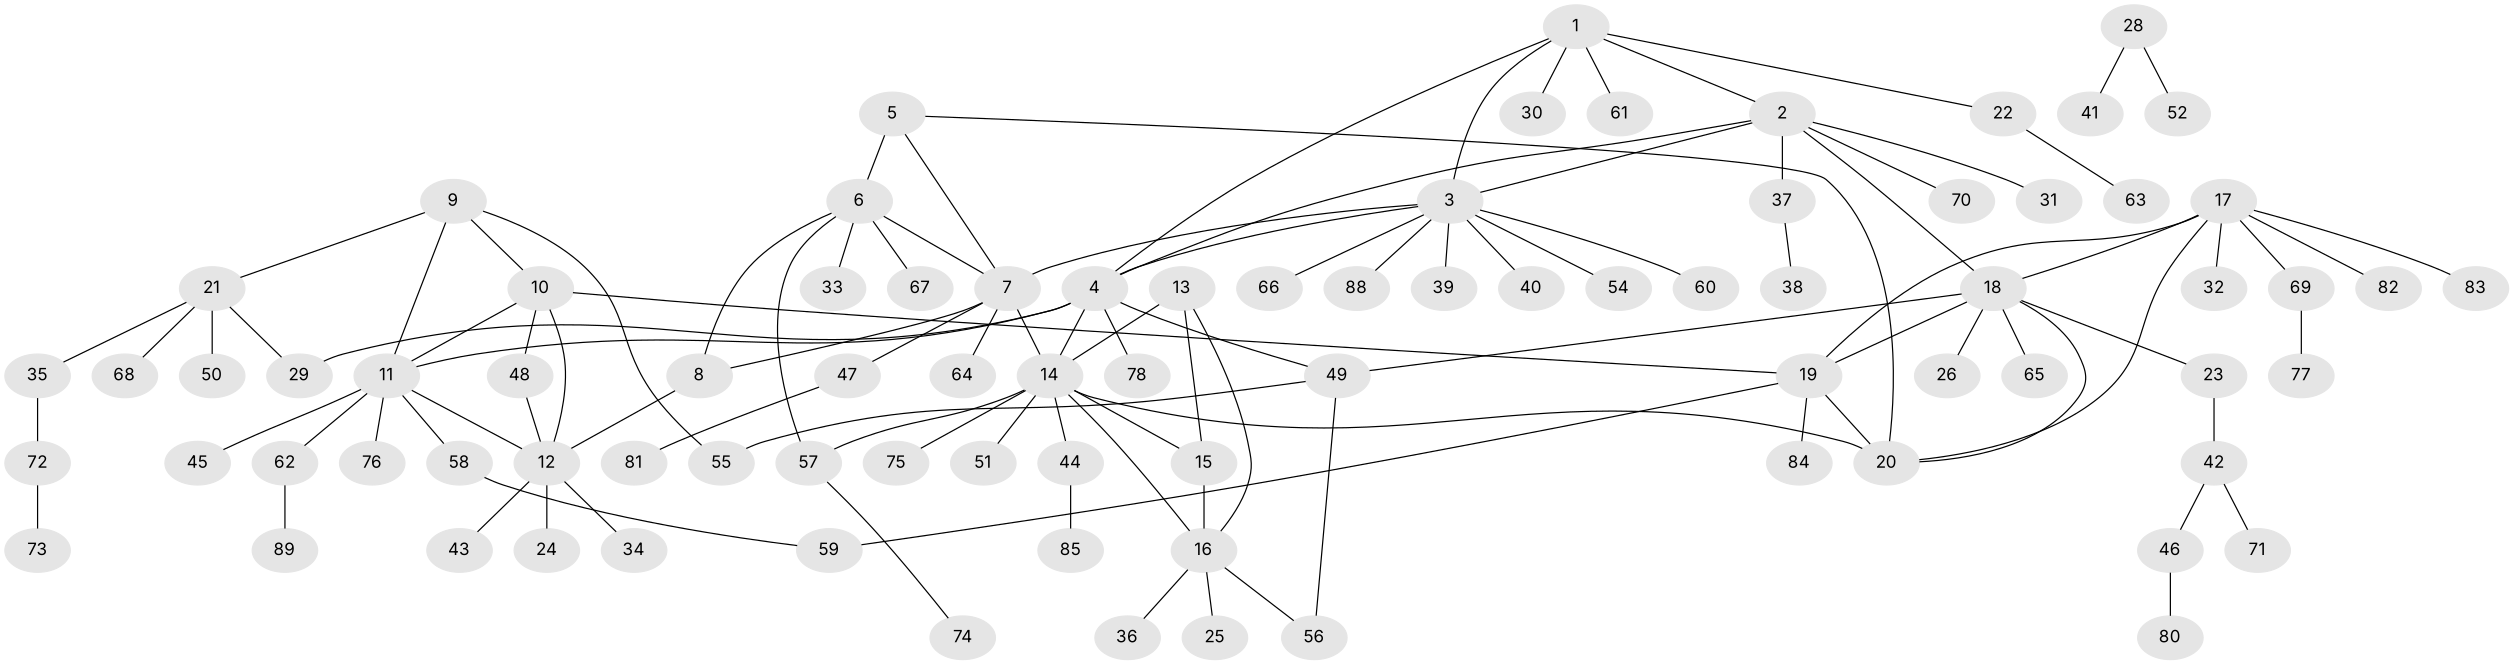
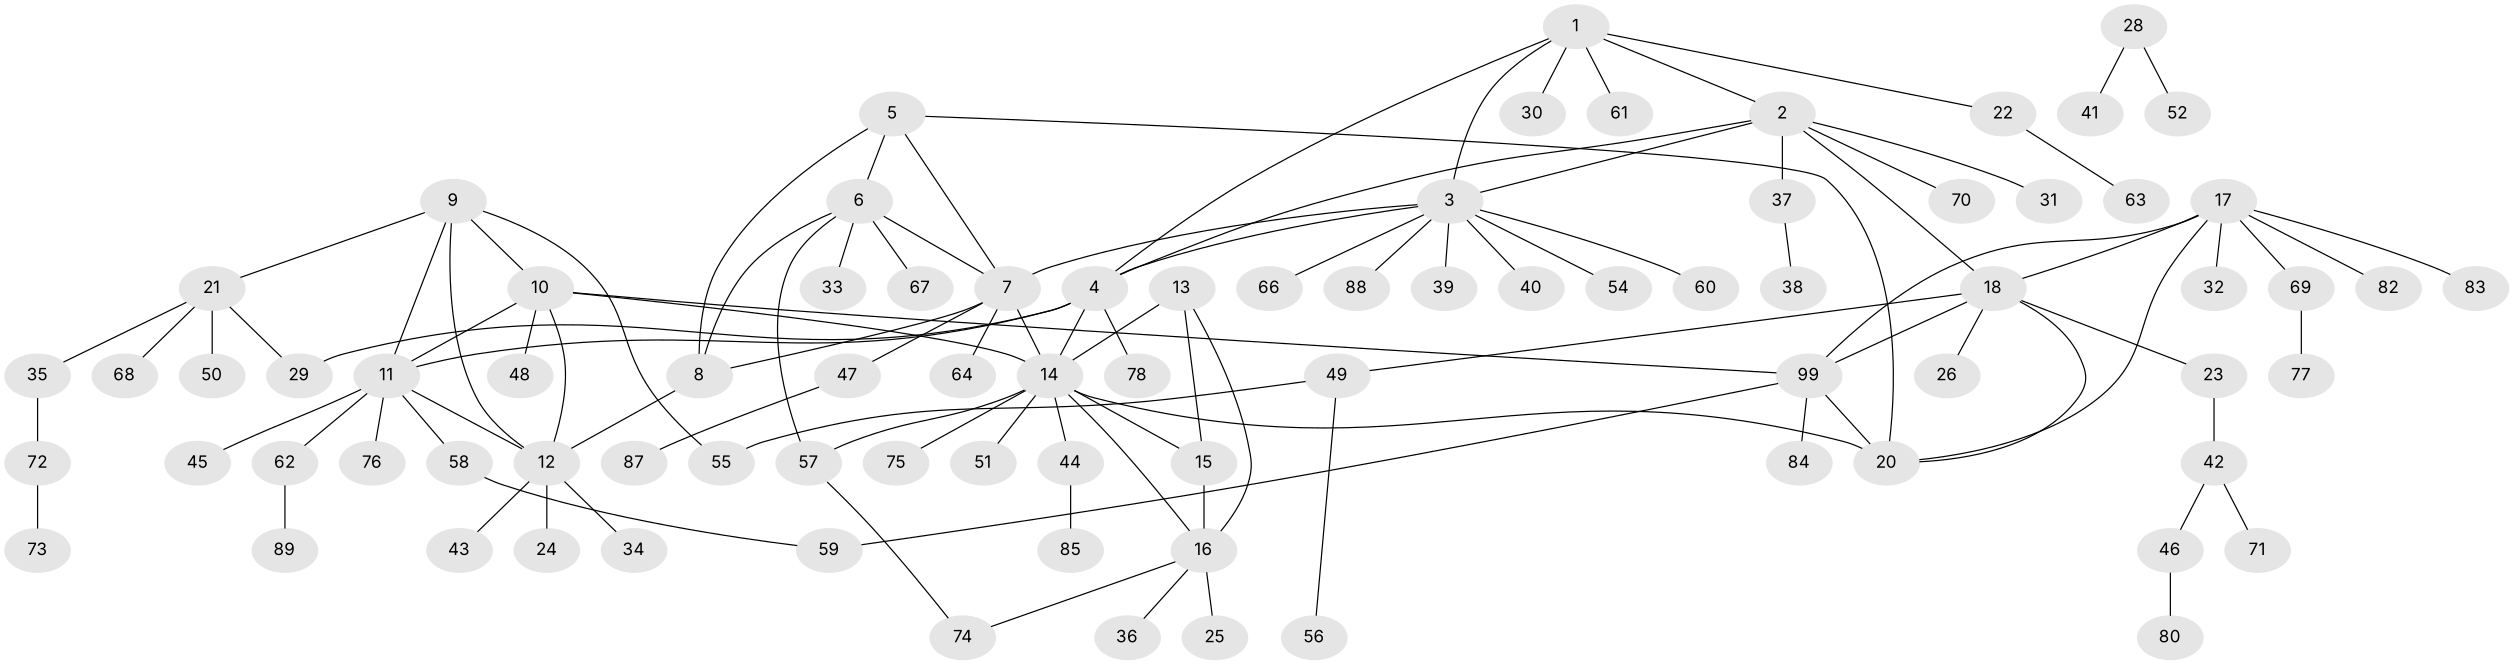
none -> (752, 220)
none -> (801, 319)
(1176, 324) -> none
(1809, 376) -> (1809, 376)
(2035, 376) -> none
(534, 420) -> (459, 346)
(634, 463) -> (634, 463)
(1259, 594) -> (1083, 594)
